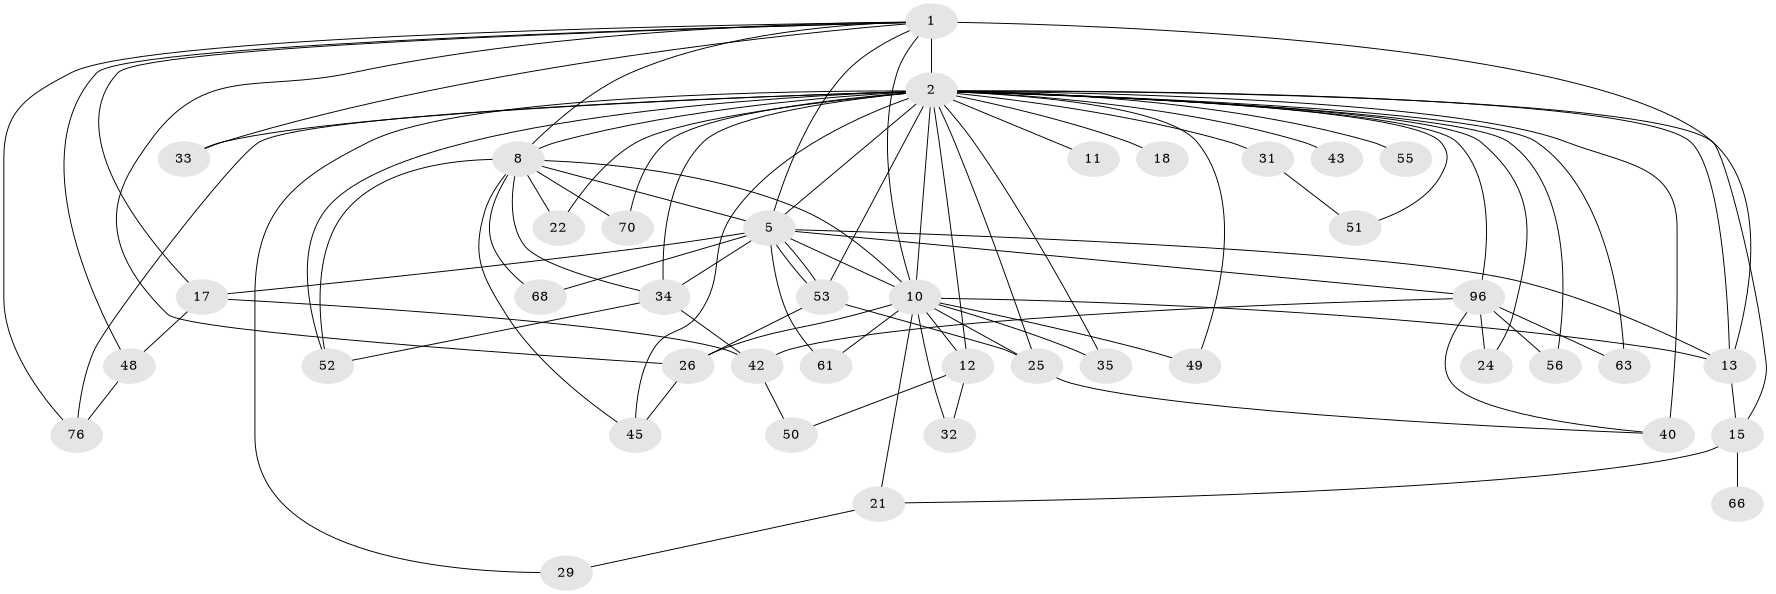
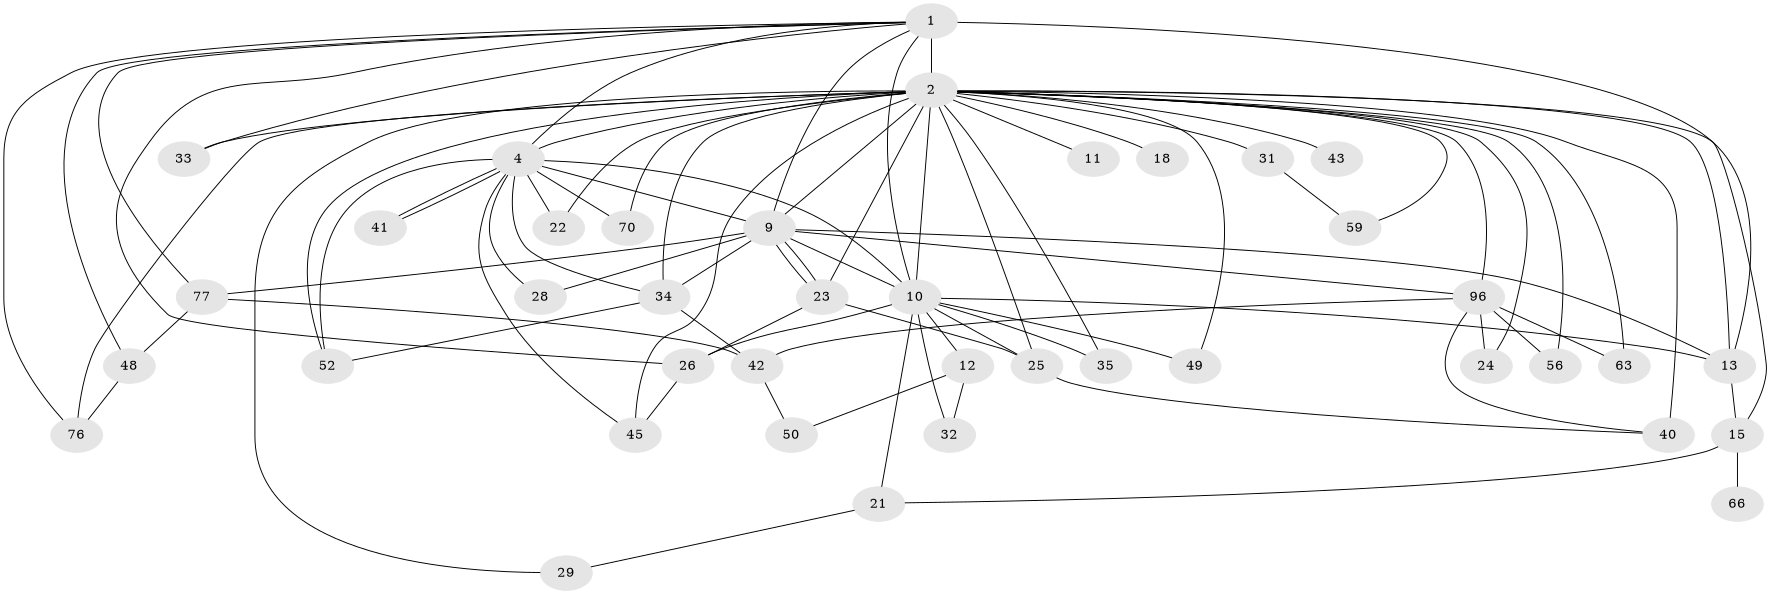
(518, 159) -> (518, 159)
(1406, 159) -> none
none -> (380, 228)
(770, 228) -> (770, 228)
(951, 228) -> none
(1355, 228) -> (1355, 228)
(202, 297) -> (202, 297)
(540, 297) -> (540, 297)
(822, 297) -> (822, 297)
(826, 366) -> none
